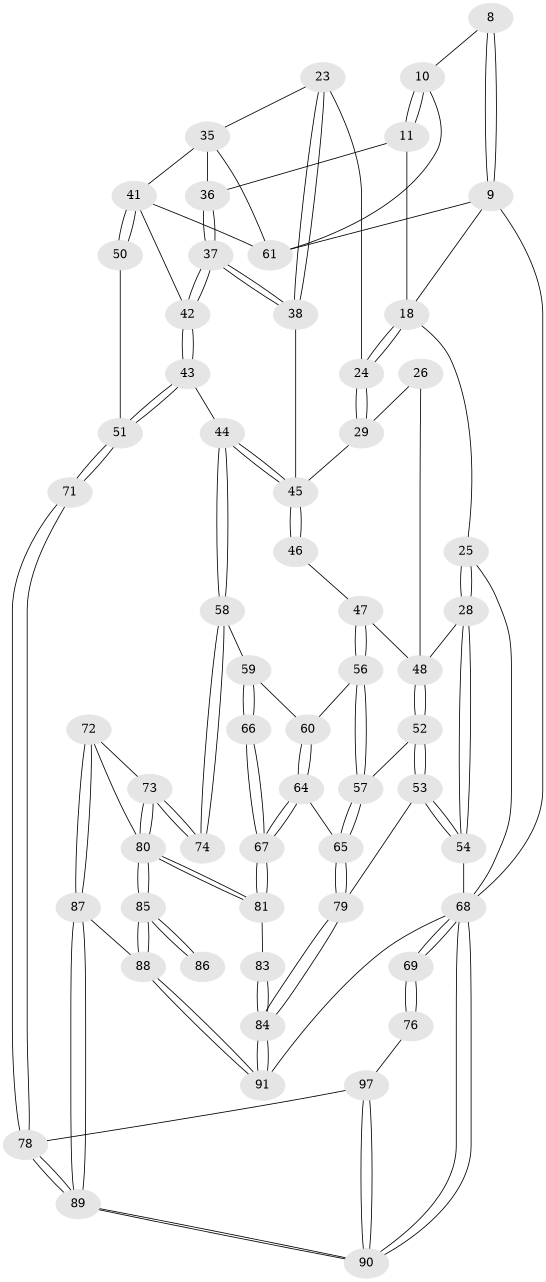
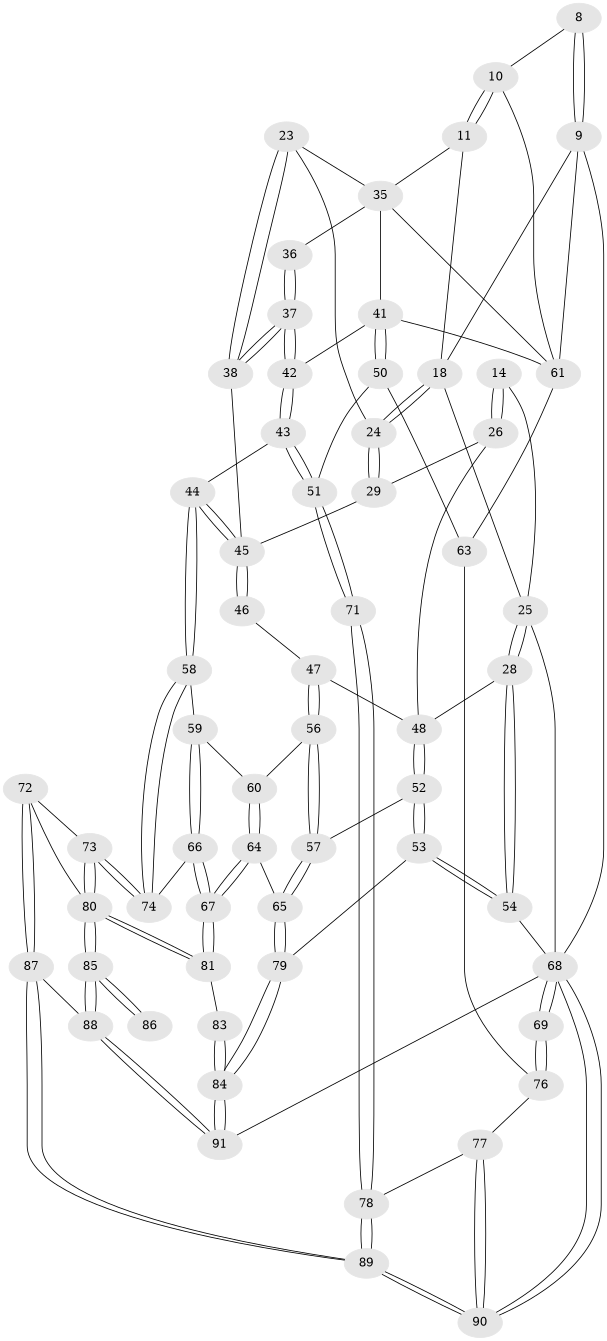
(299, 169) -> (422, 166)
none -> (499, 374)
none -> (465, 552)
none -> (172, 878)
(367, 1086) -> (480, 1145)
